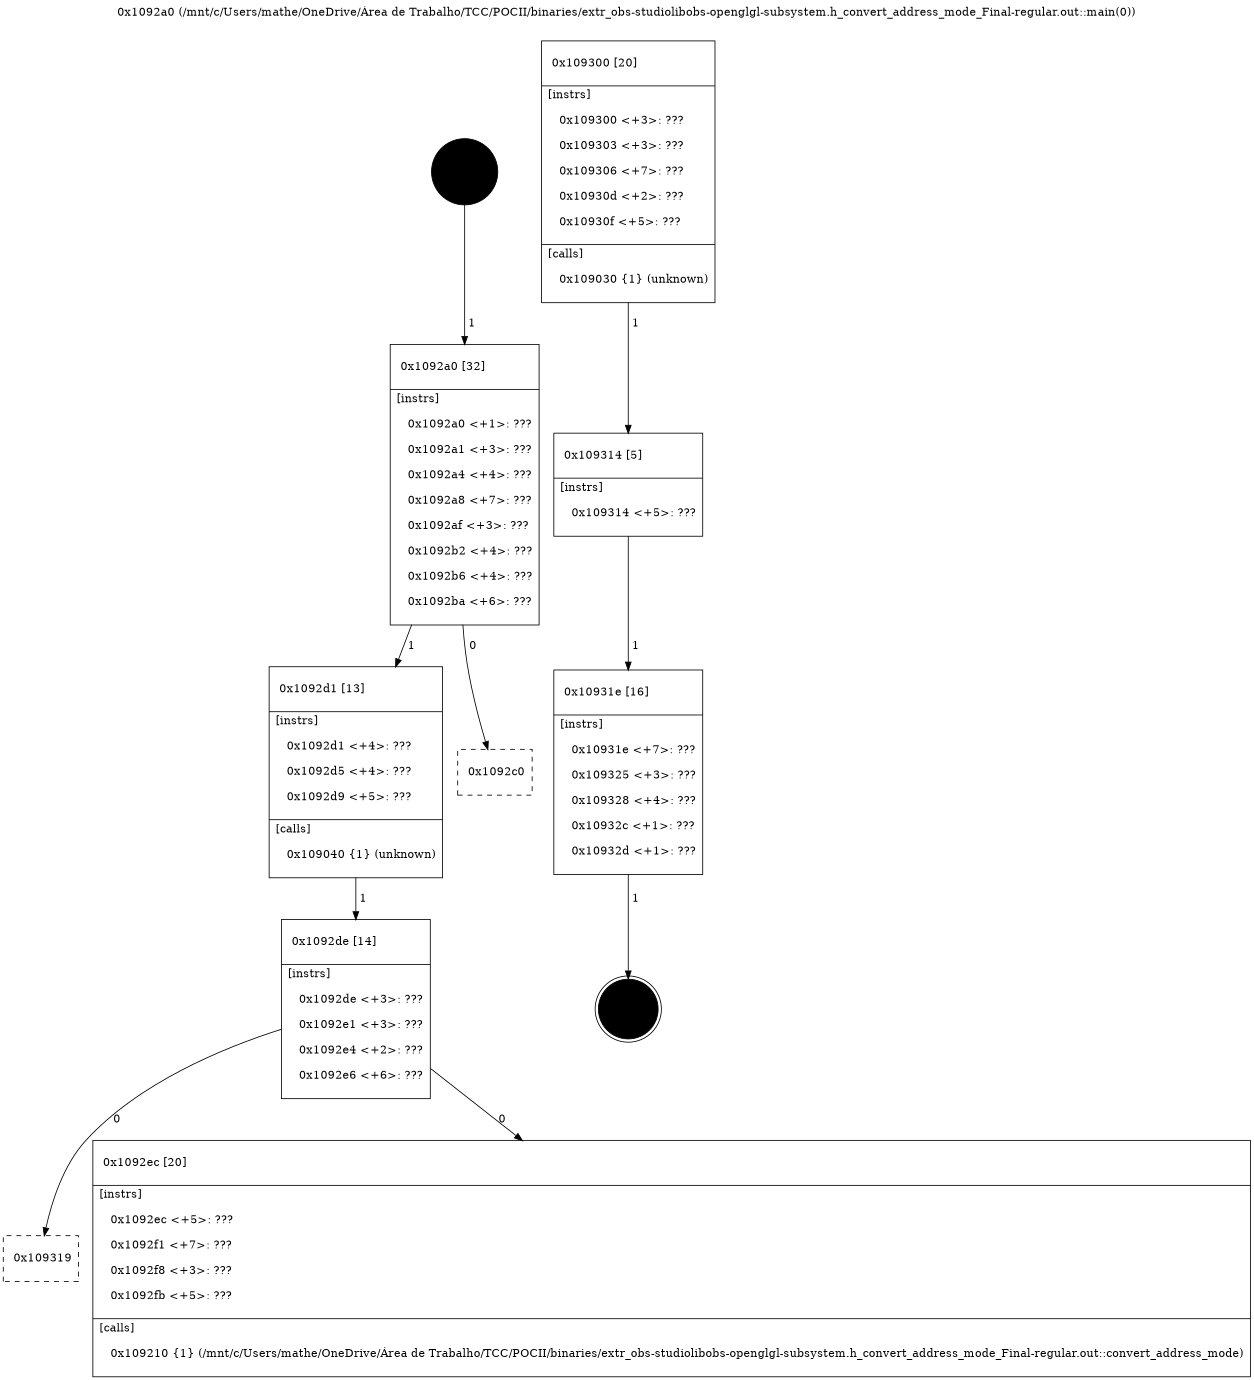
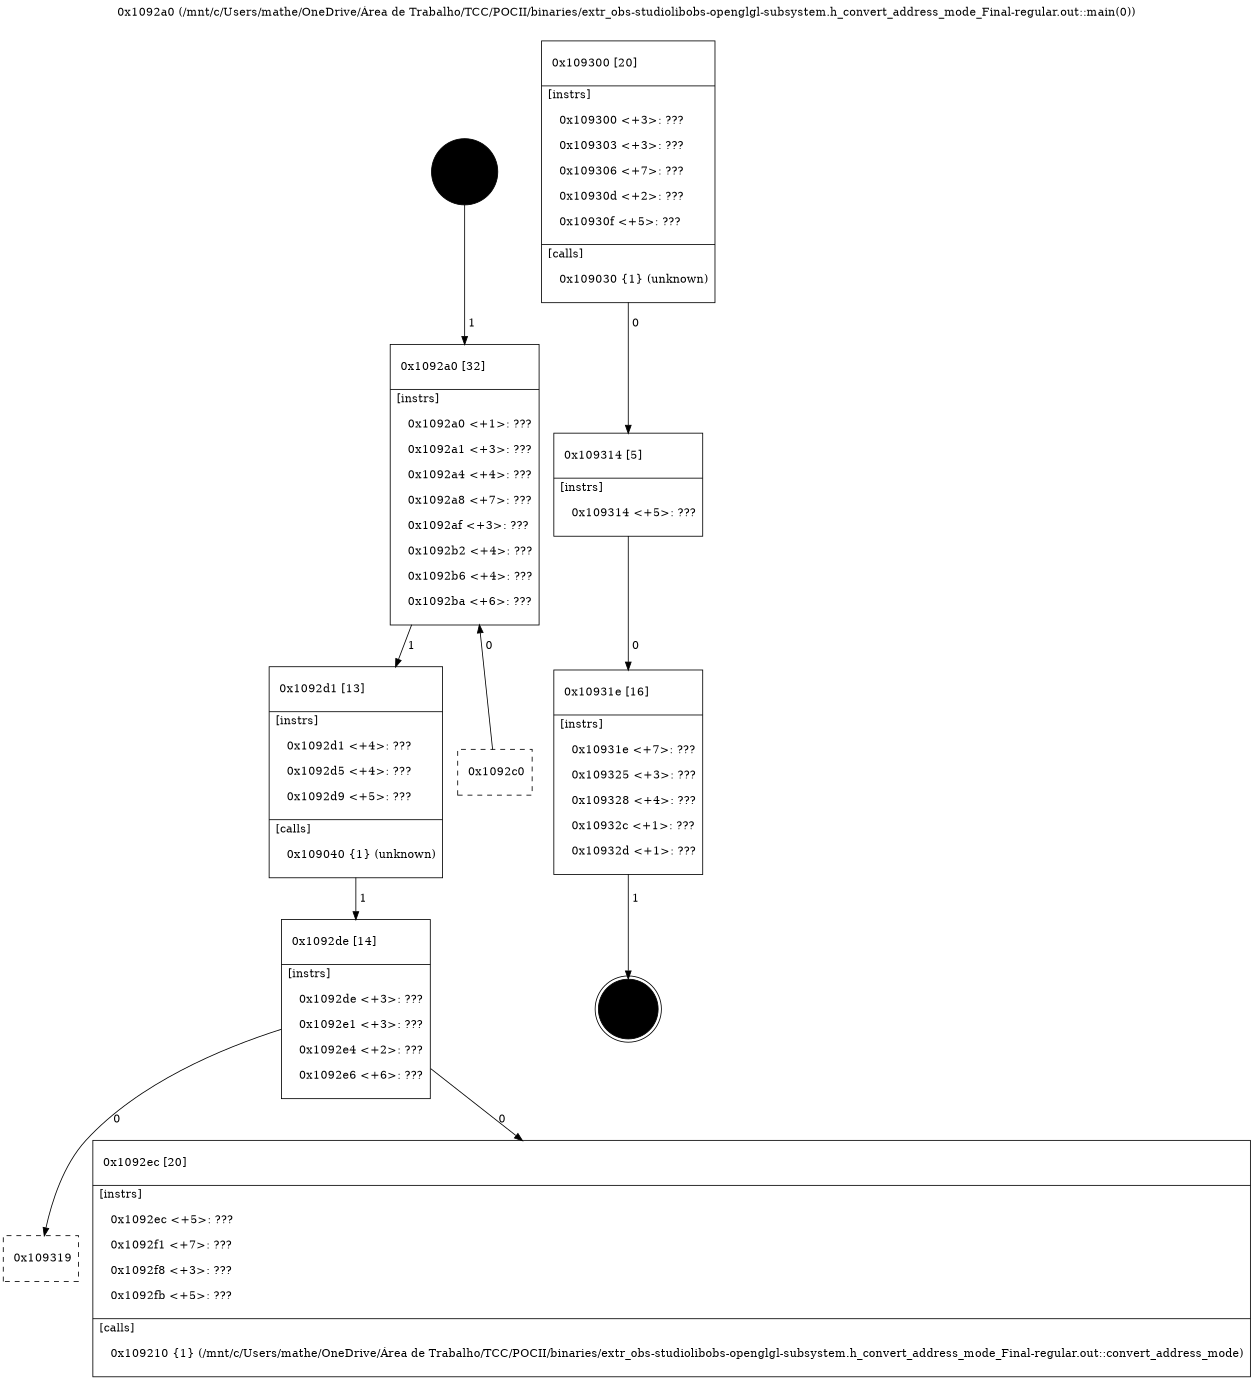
(634, 324) -> (634, 324)
(634, 646) -> (634, 646)
(471, 684) -> (486, 691)
